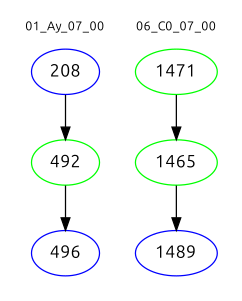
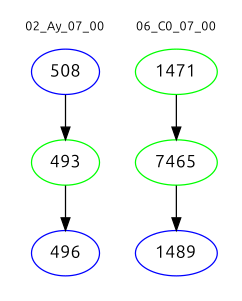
(66, 27) -> (66, 27)
(66, 72) -> (66, 72)
(66, 163) -> (66, 163)
(176, 163) -> (176, 163)
